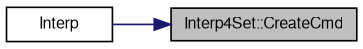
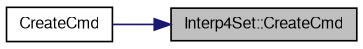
(59, 24) -> (59, 24)
